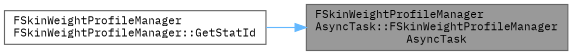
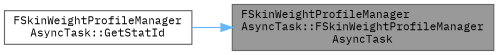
(135, 27) -> (98, 27)
